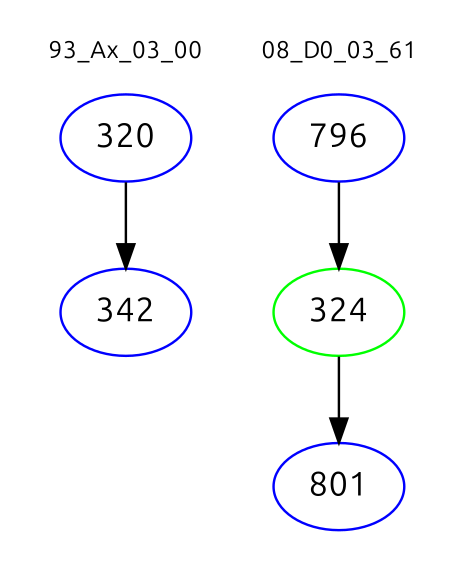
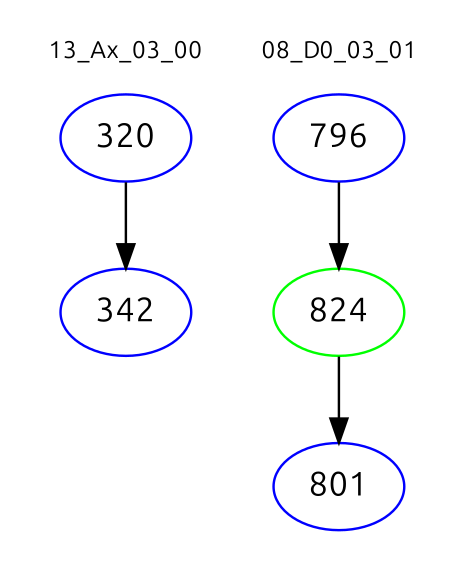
(126, 52) -> (126, 52)
(340, 52) -> (340, 52)
(339, 312) -> (339, 312)
